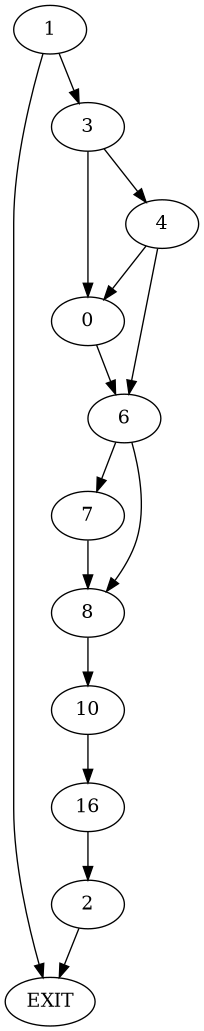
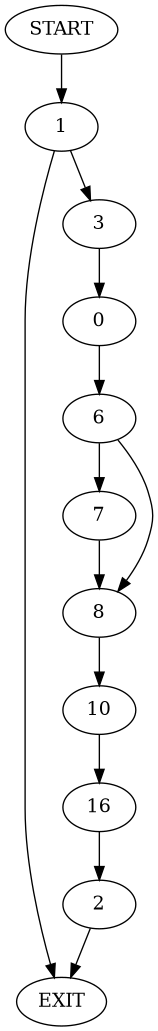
none -> (62, 30)
(162, 224) -> none
